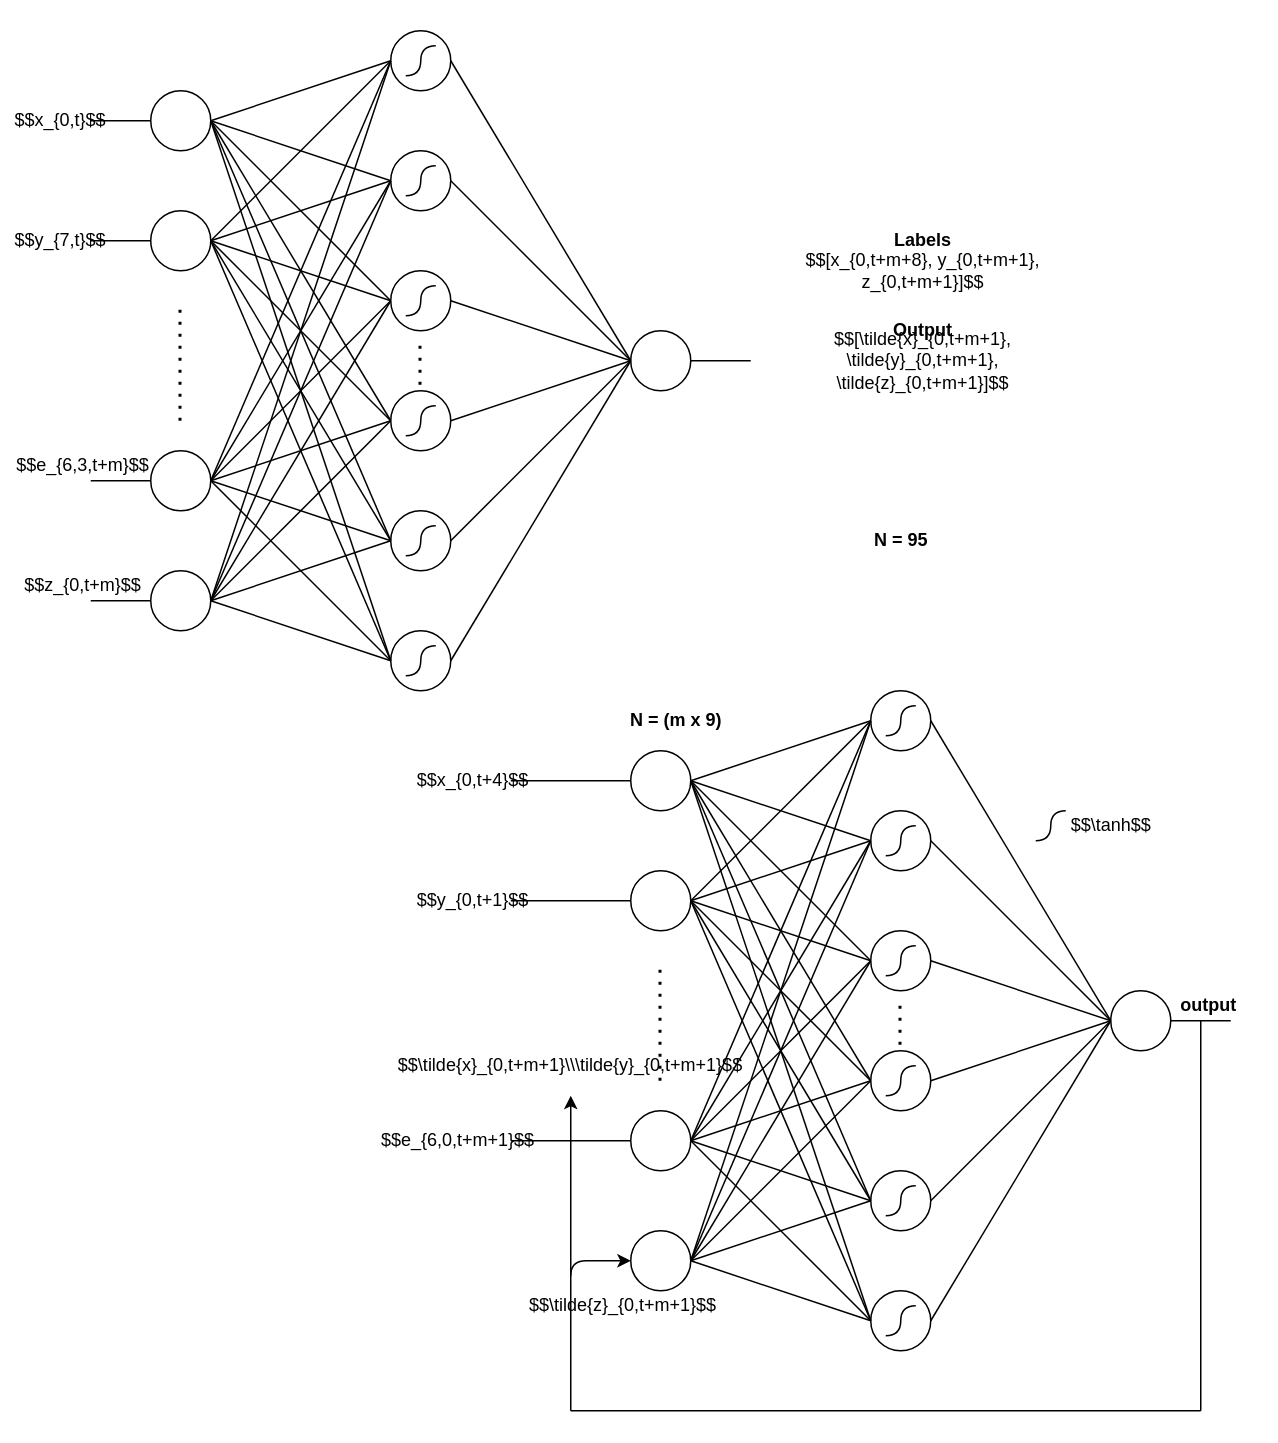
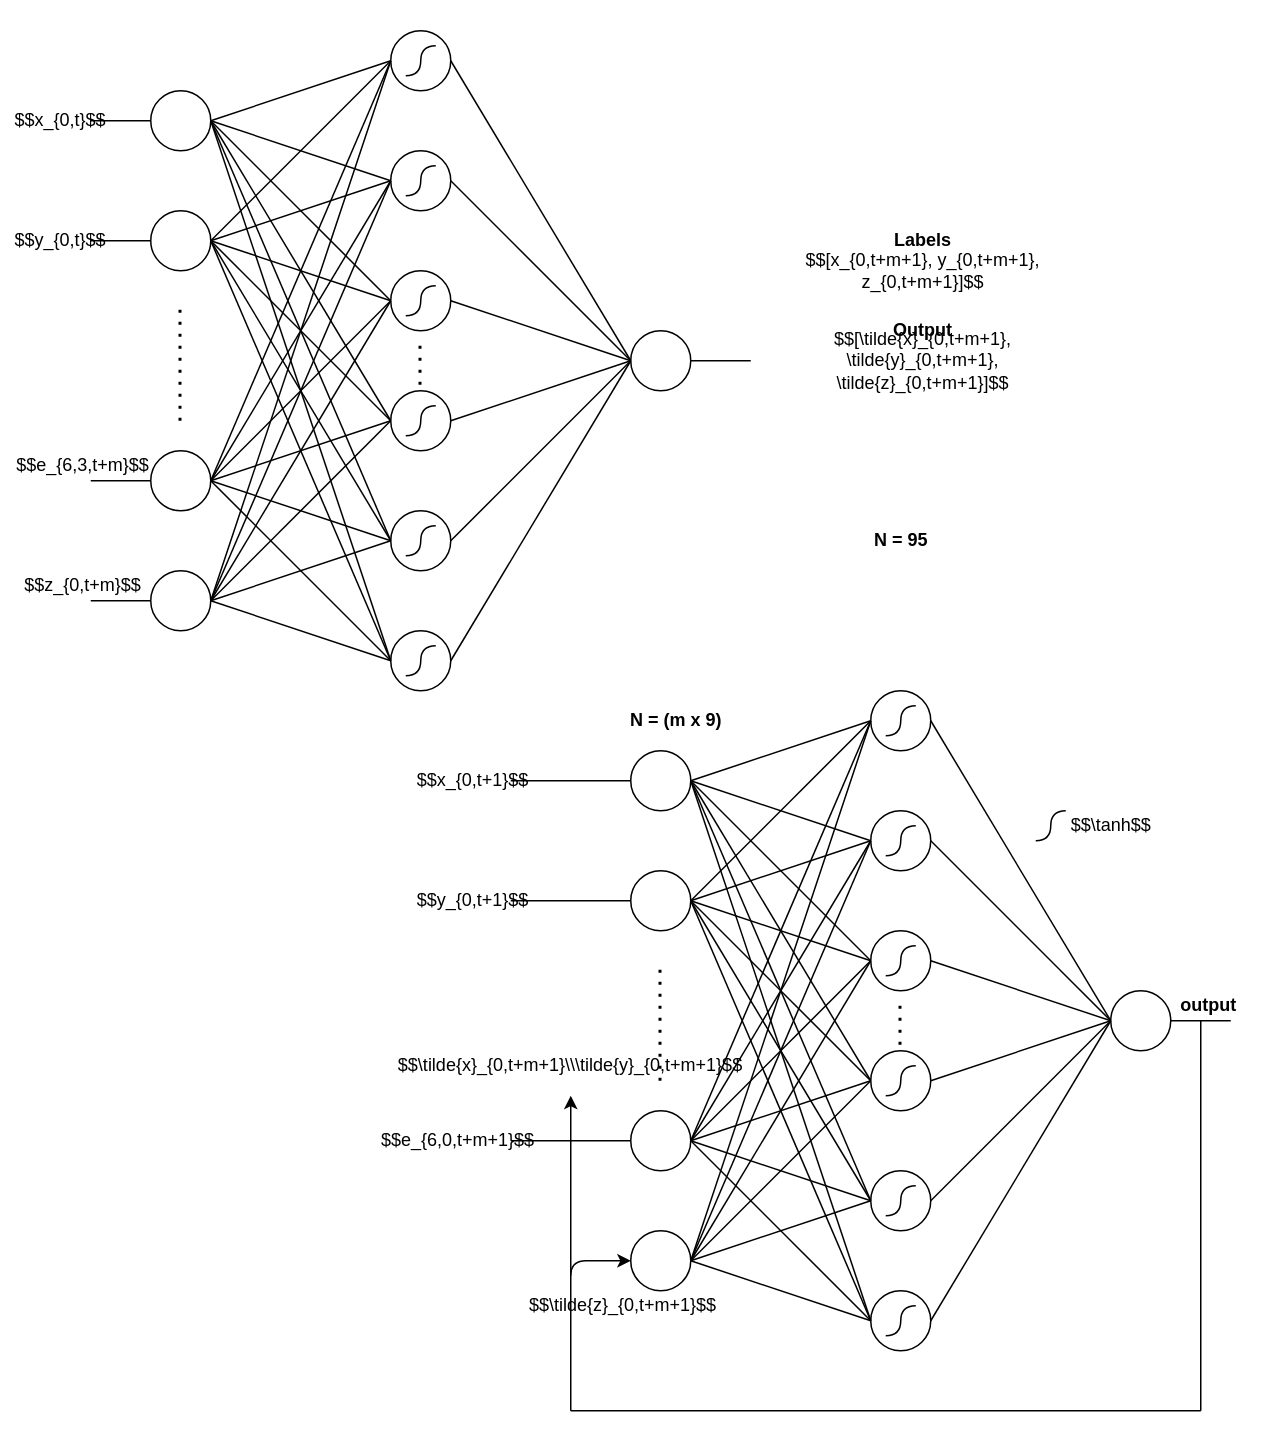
(61, 241) -> (61, 241)
(923, 271) -> (923, 271)
(473, 781) -> (473, 781)
